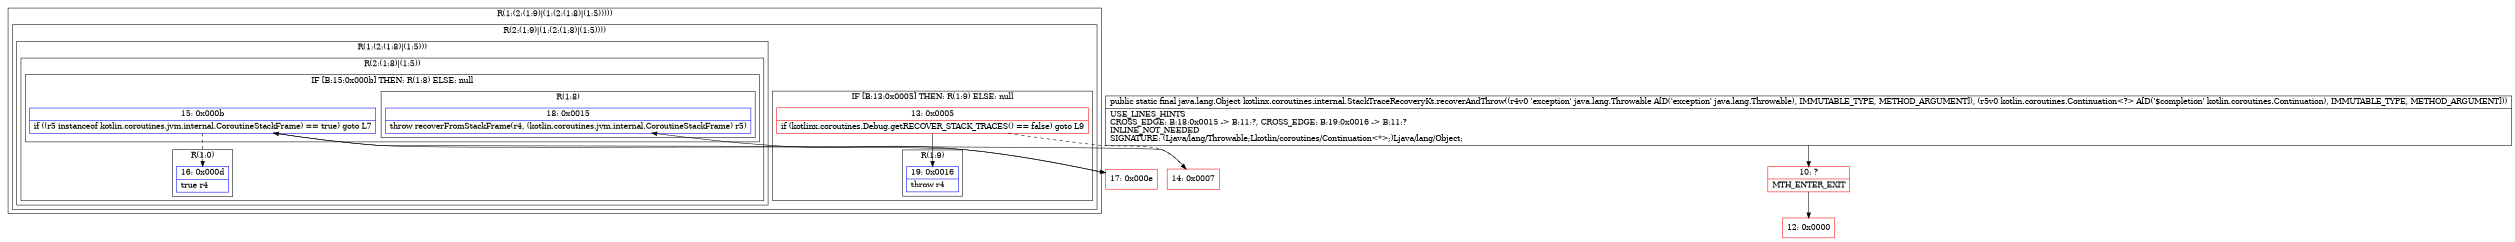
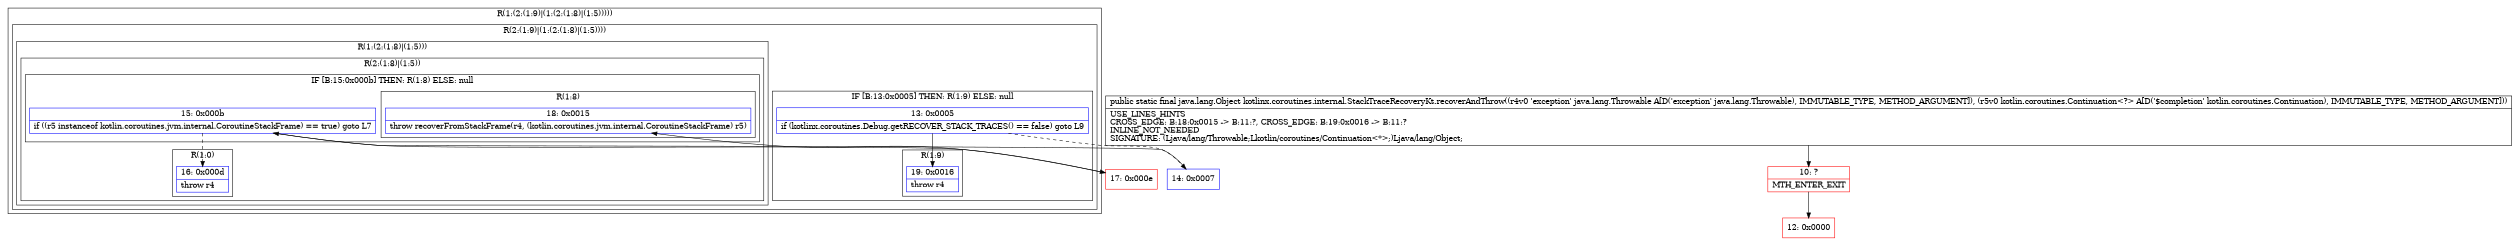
(933, 121) -> (933, 121)
(1193, 179) -> (1193, 179)
(195, 185) -> (198, 185)
